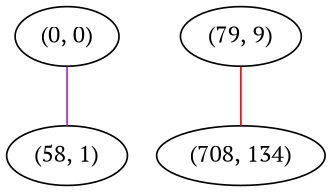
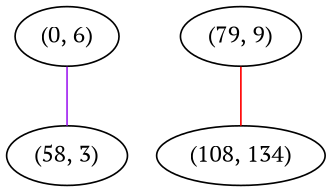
(67, 36) -> (67, 36)
(67, 156) -> (67, 156)
(241, 156) -> (241, 156)
